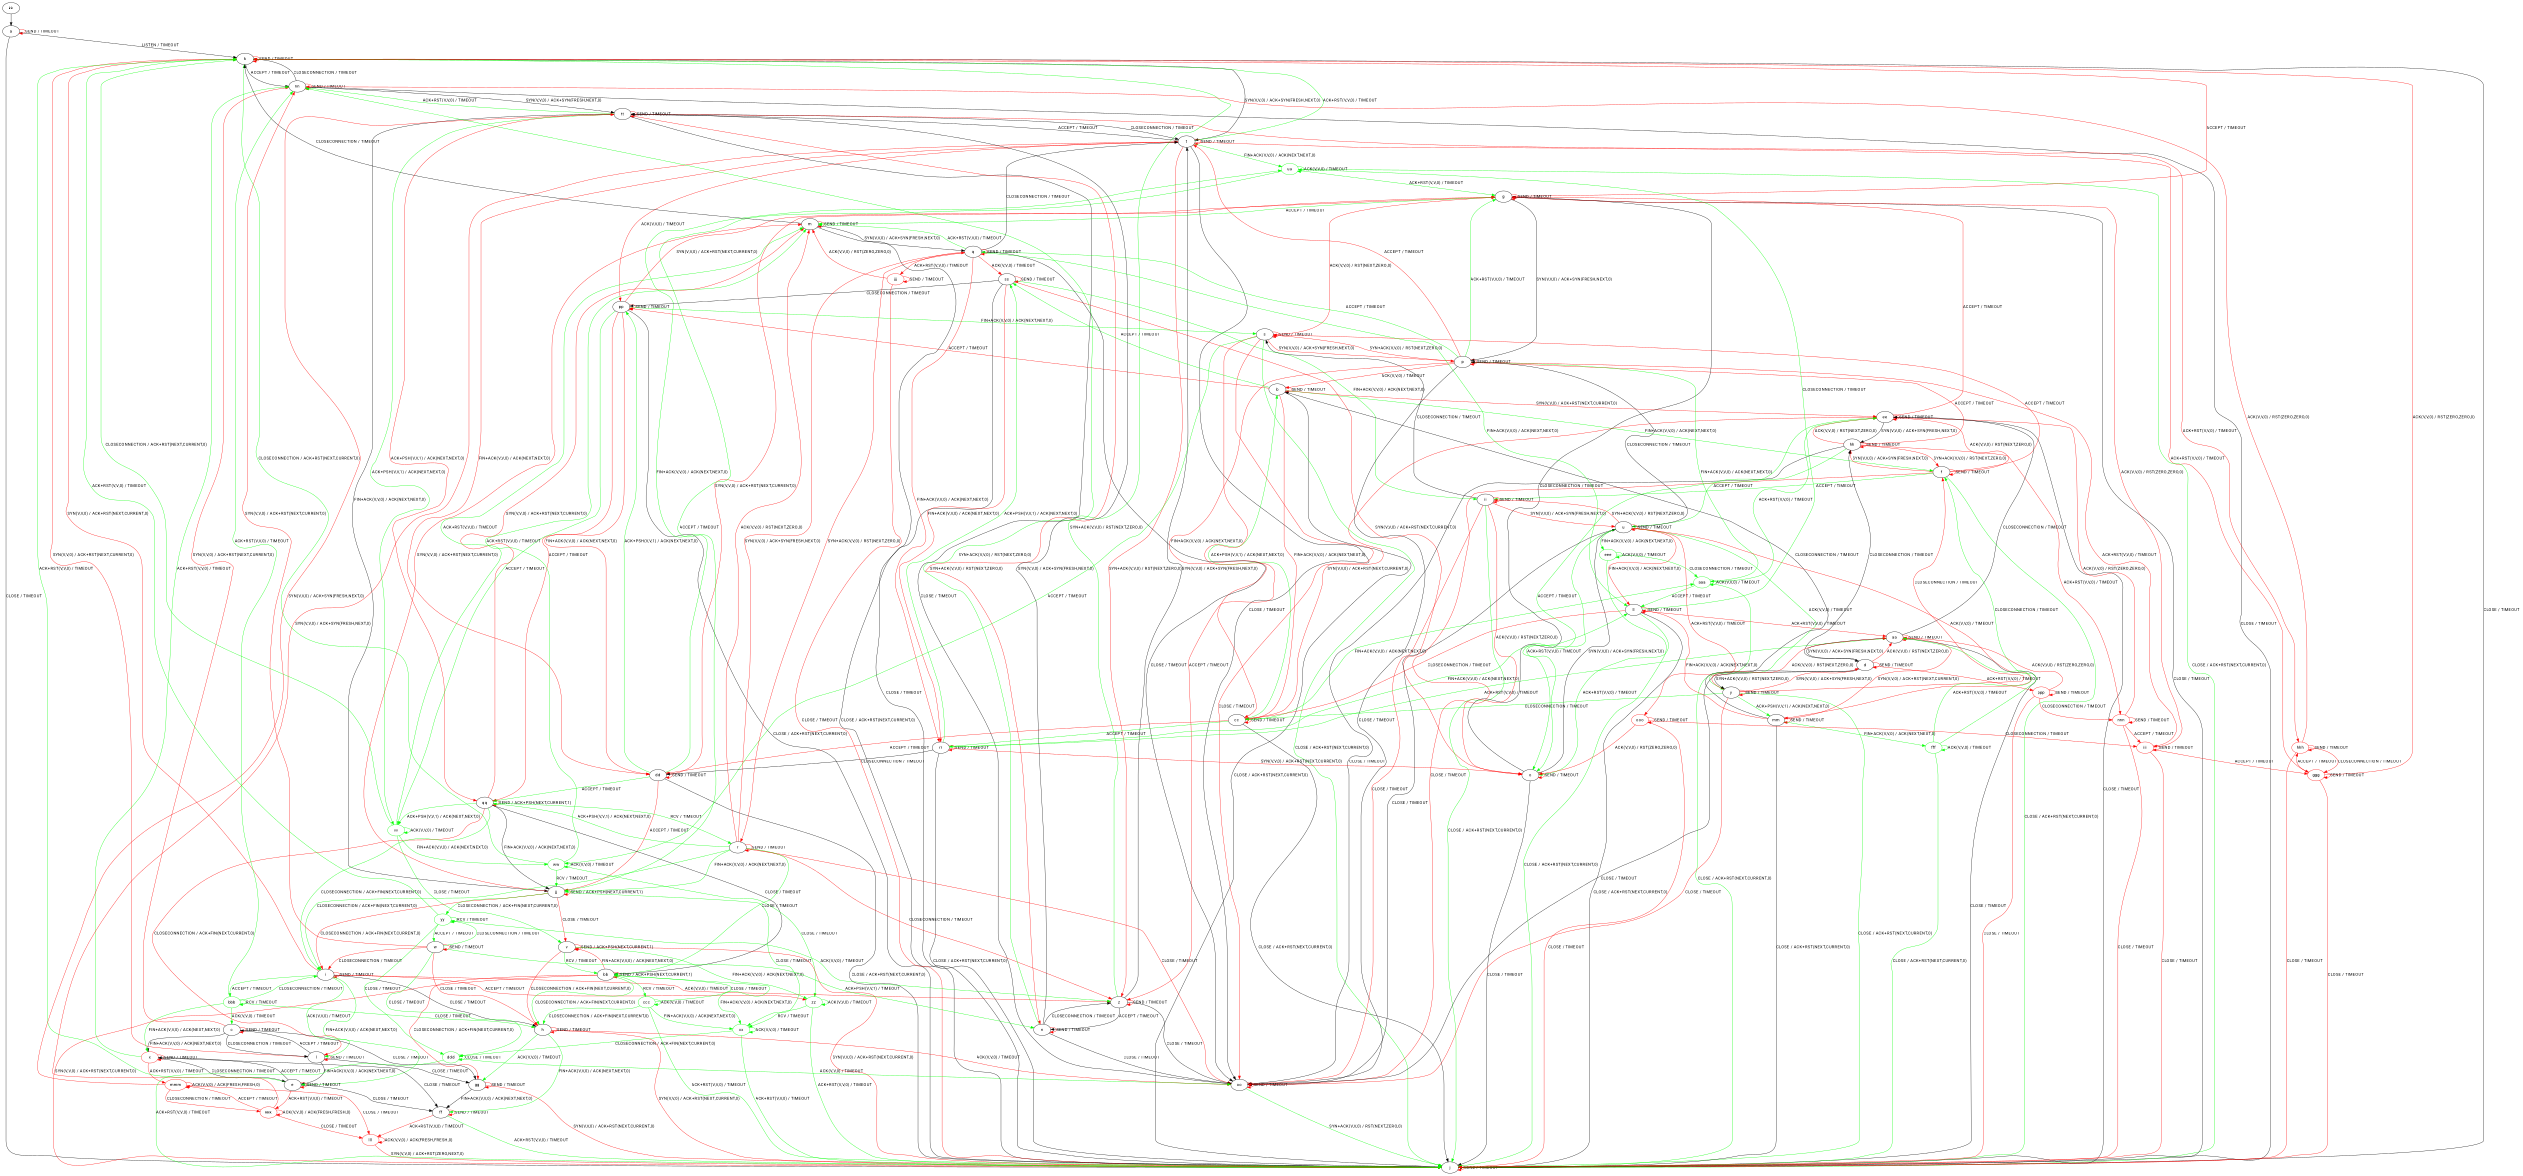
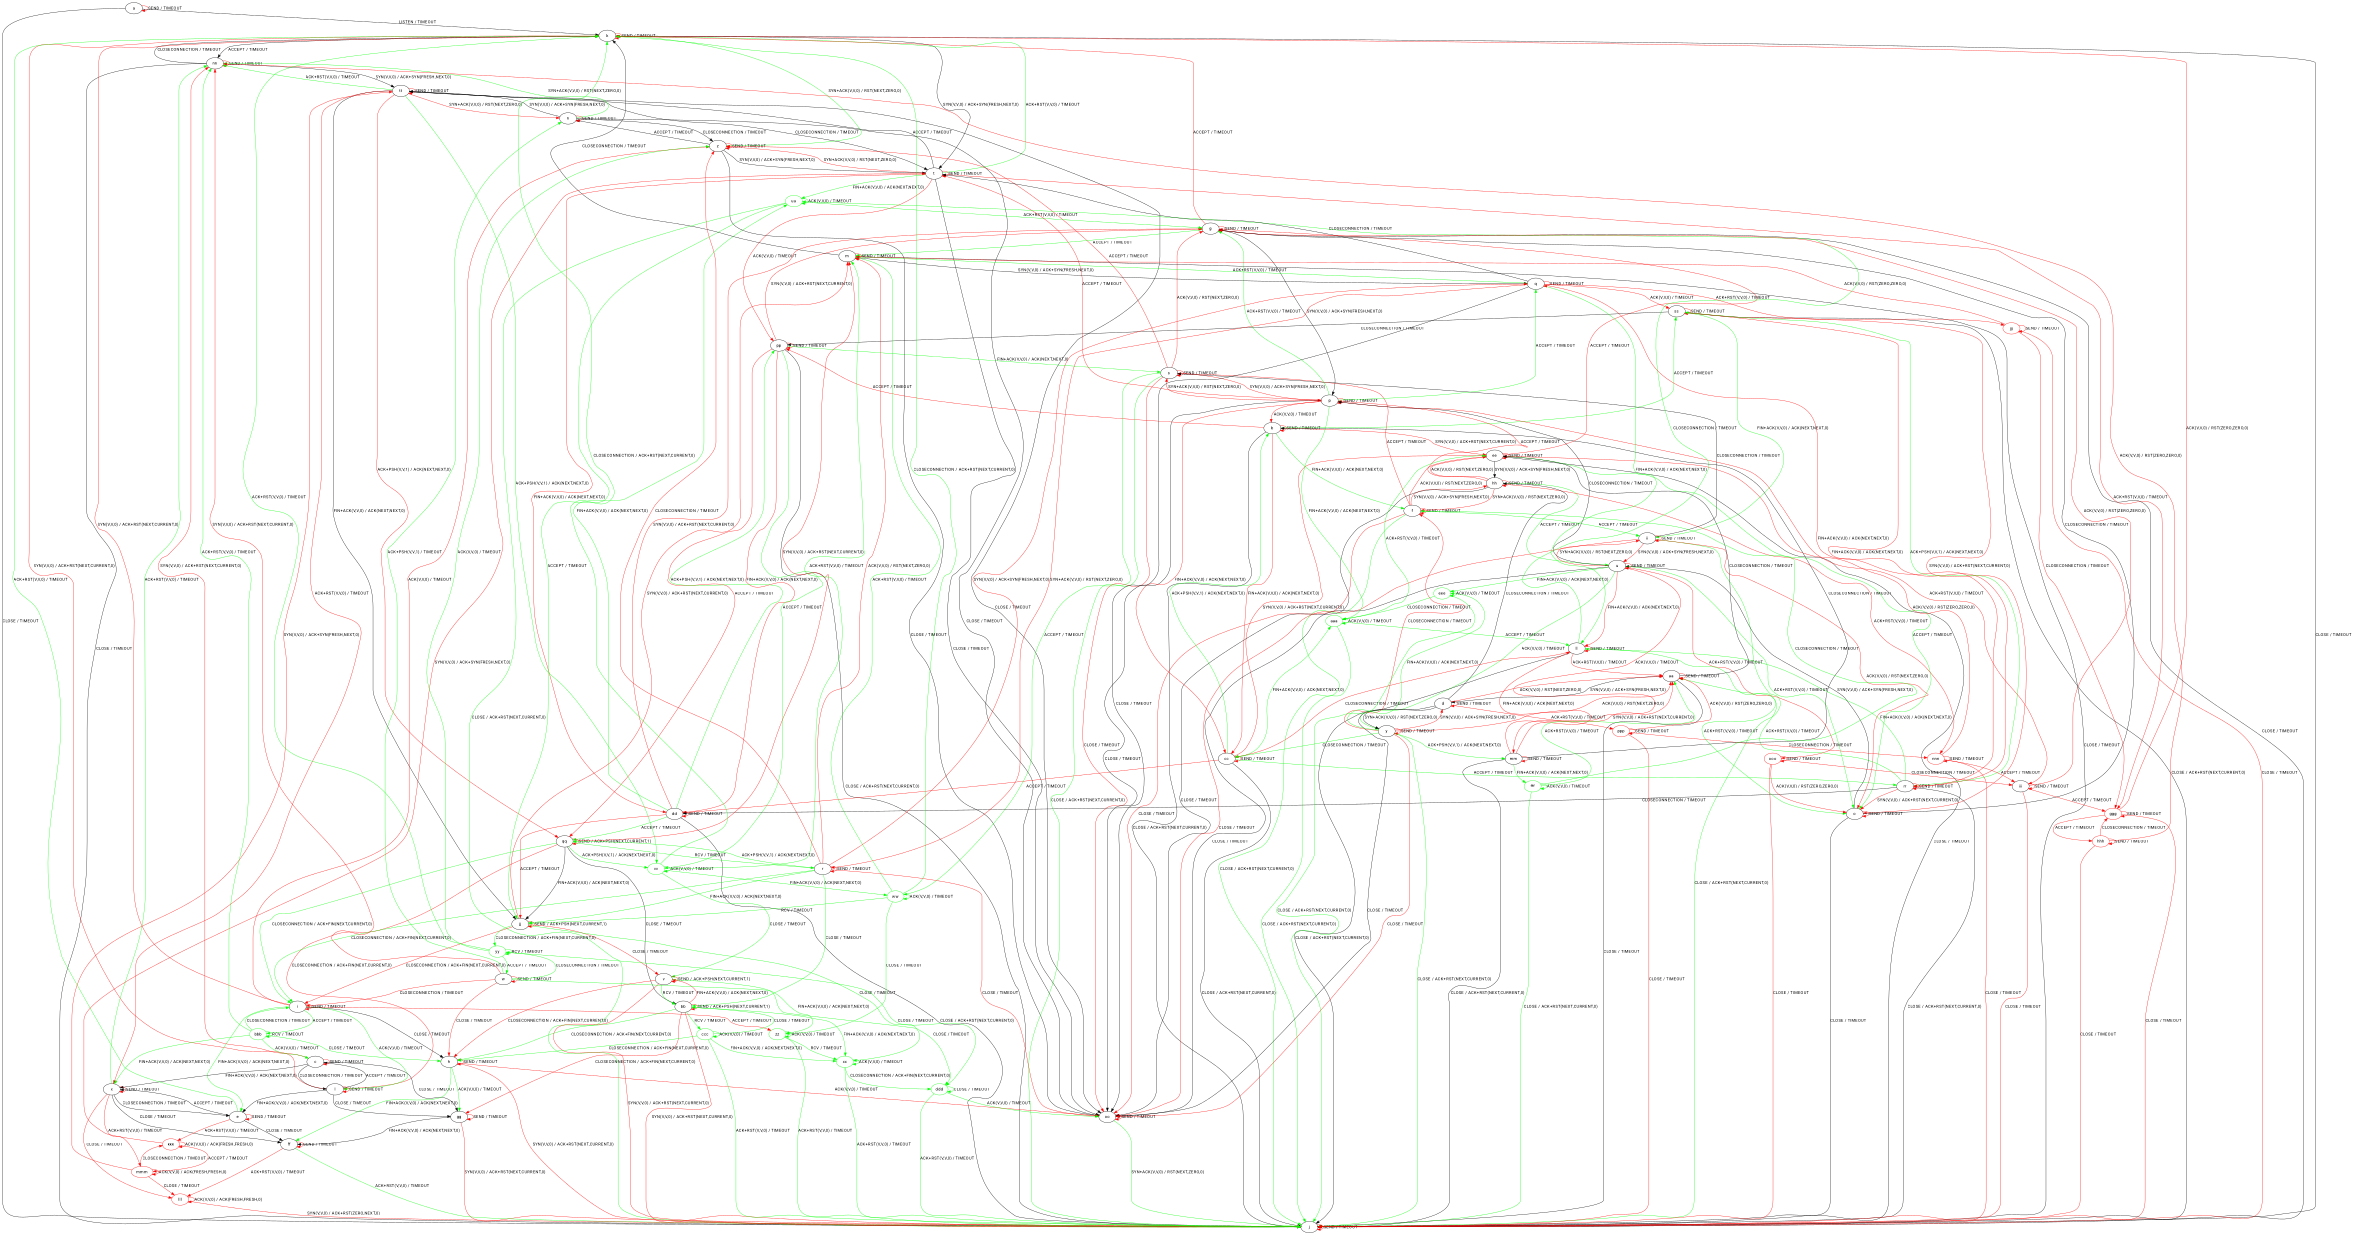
(11, 8) -> none
(1929, 150) -> (328, 612)
none -> (2046, 572)
none -> (1406, 662)
(2145, 748) -> (2021, 786)
(150, 1057) -> (112, 1089)
(317, 1128) -> (97, 1164)
